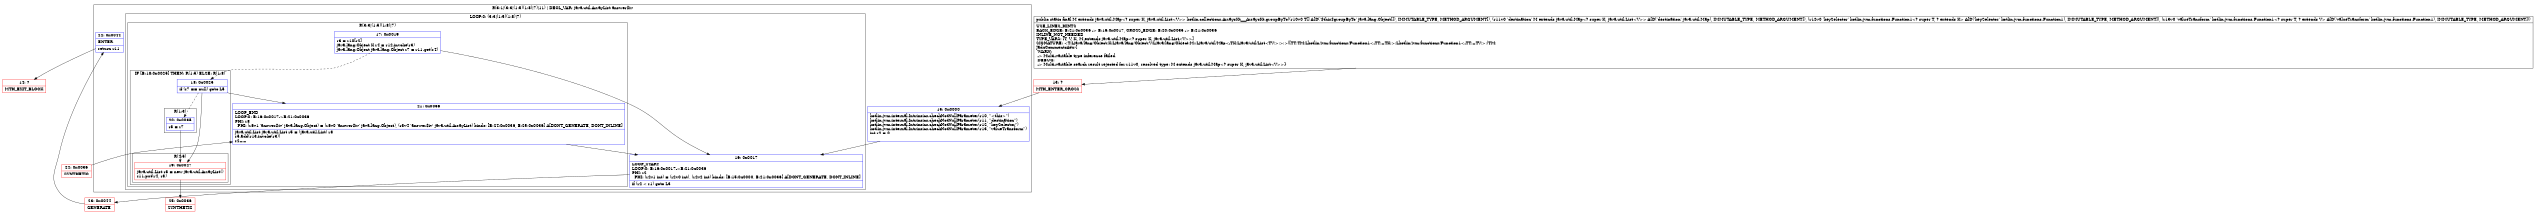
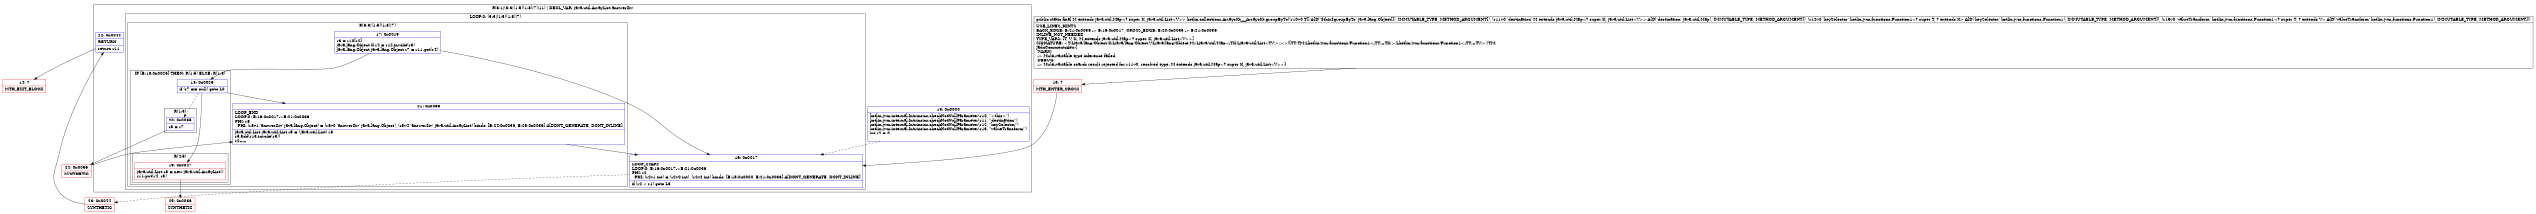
(106, 42) -> (107, 42)
(292, 69) -> (292, 69)
(202, 89) -> (202, 89)
(1020, 99) -> (979, 156)
(180, 145) -> (133, 145)
(852, 148) -> (852, 148)
(373, 185) -> (373, 185)
(99, 208) -> (100, 208)
